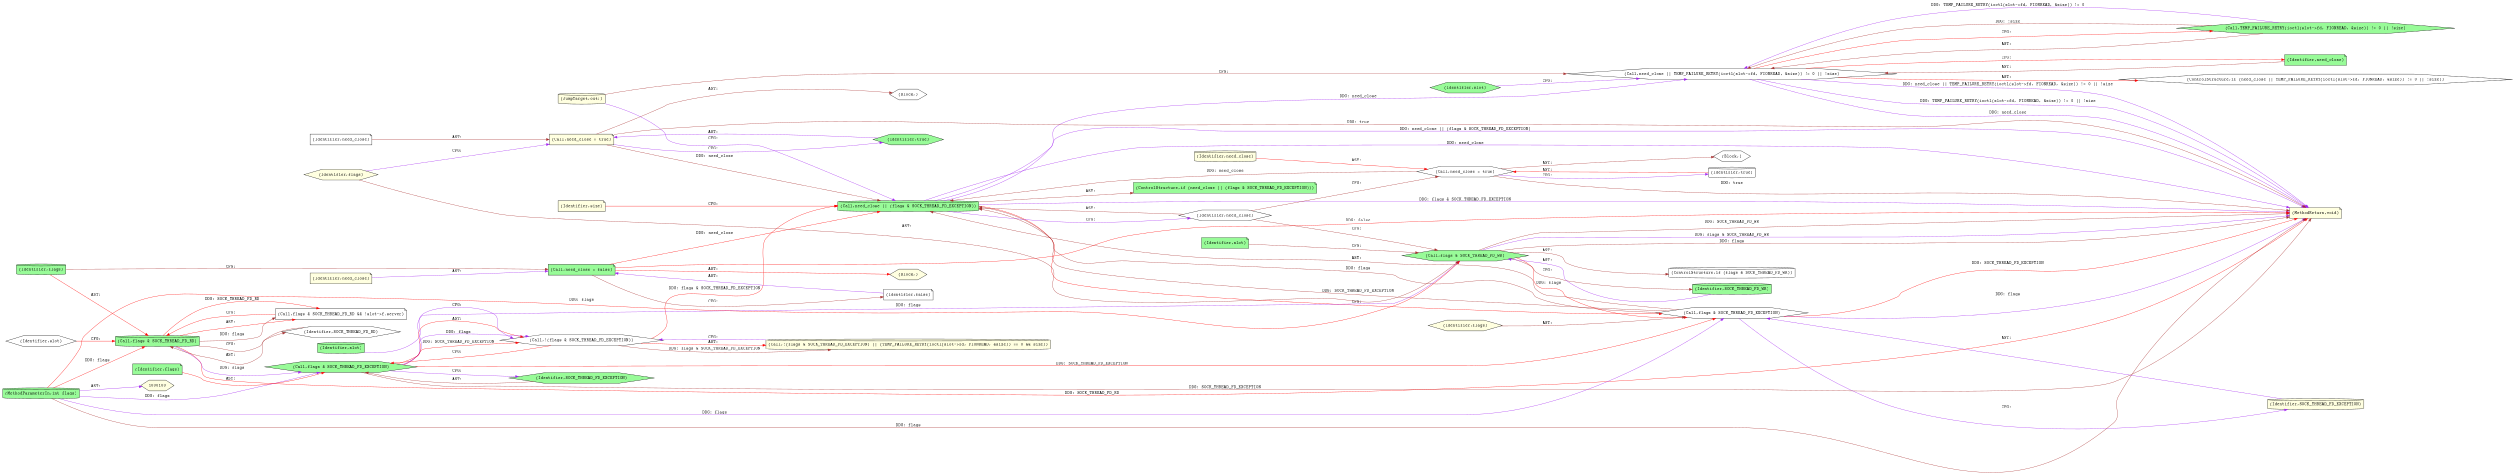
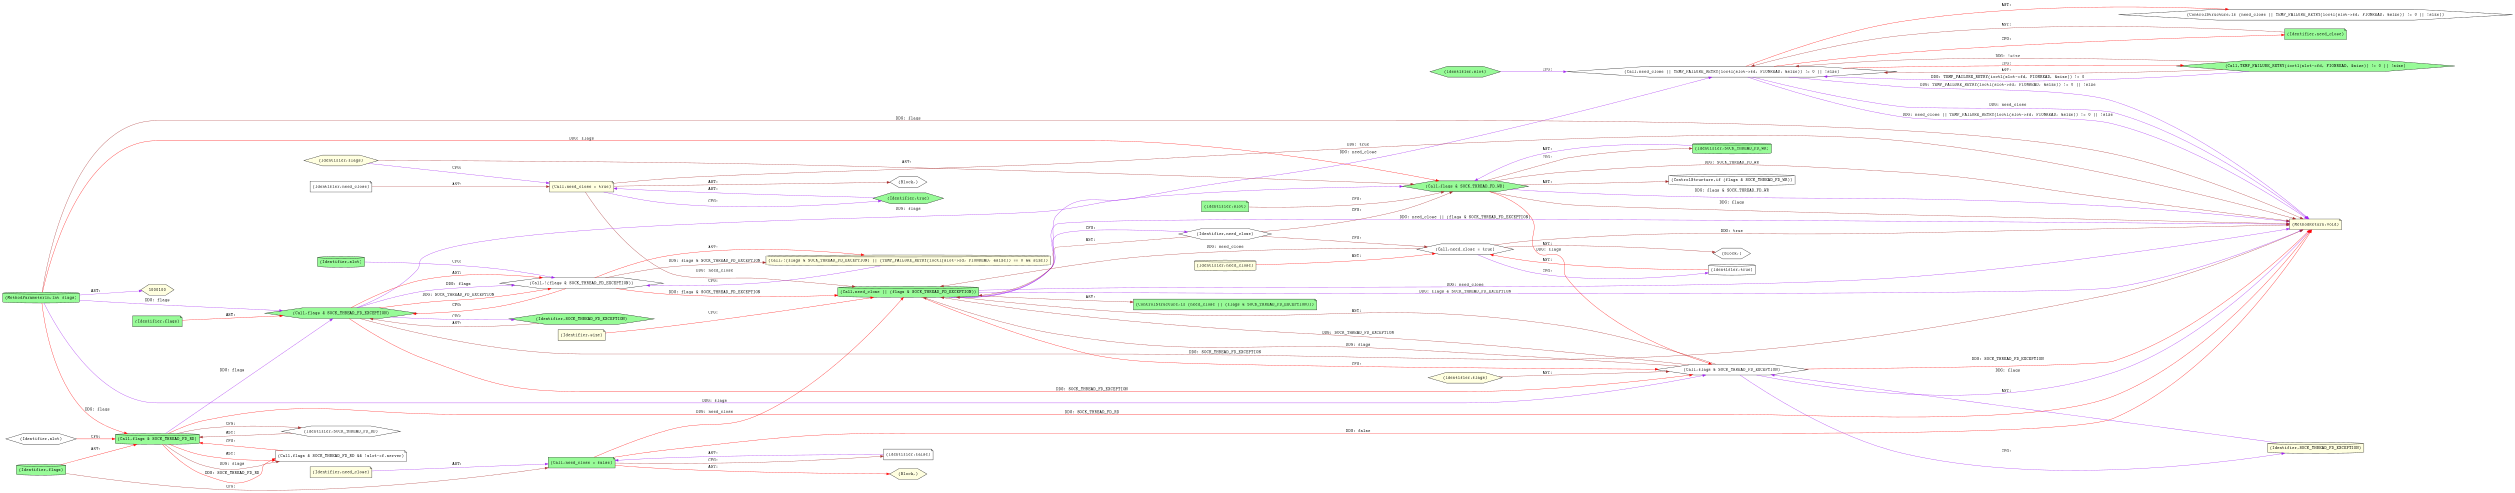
(582, 99) -> none
